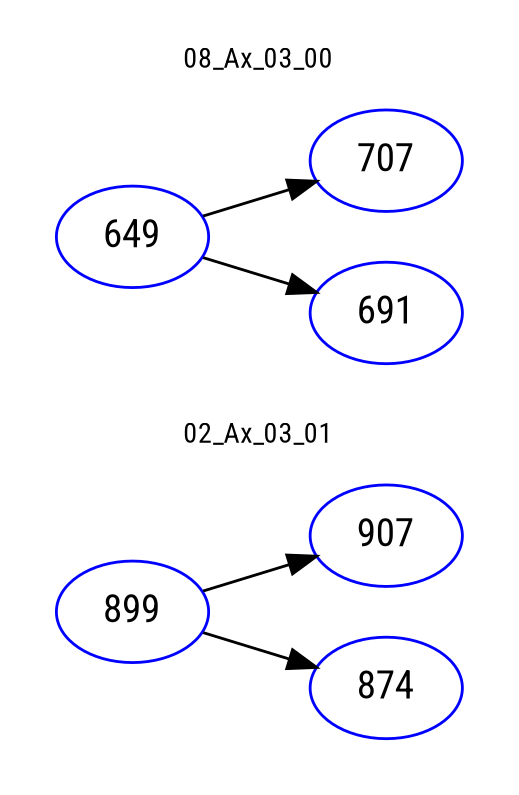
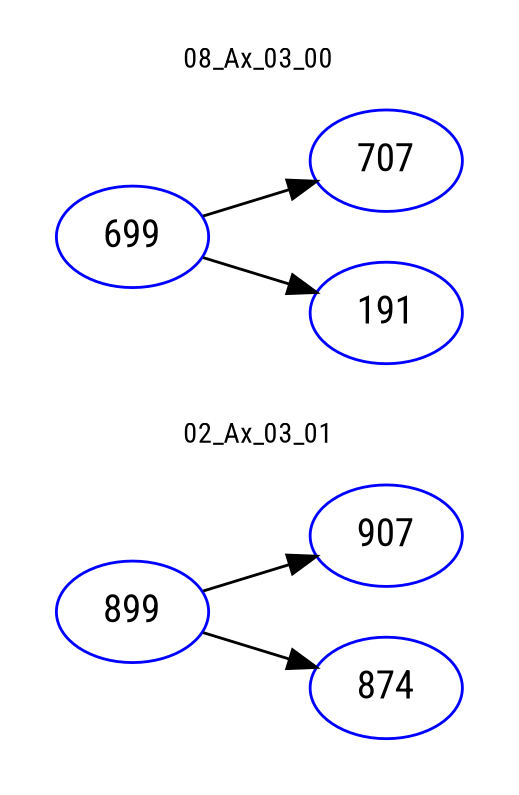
(133, 237) -> (133, 237)
(386, 313) -> (386, 313)
